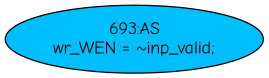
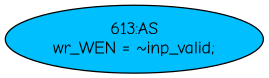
(134, 39) -> (134, 39)
